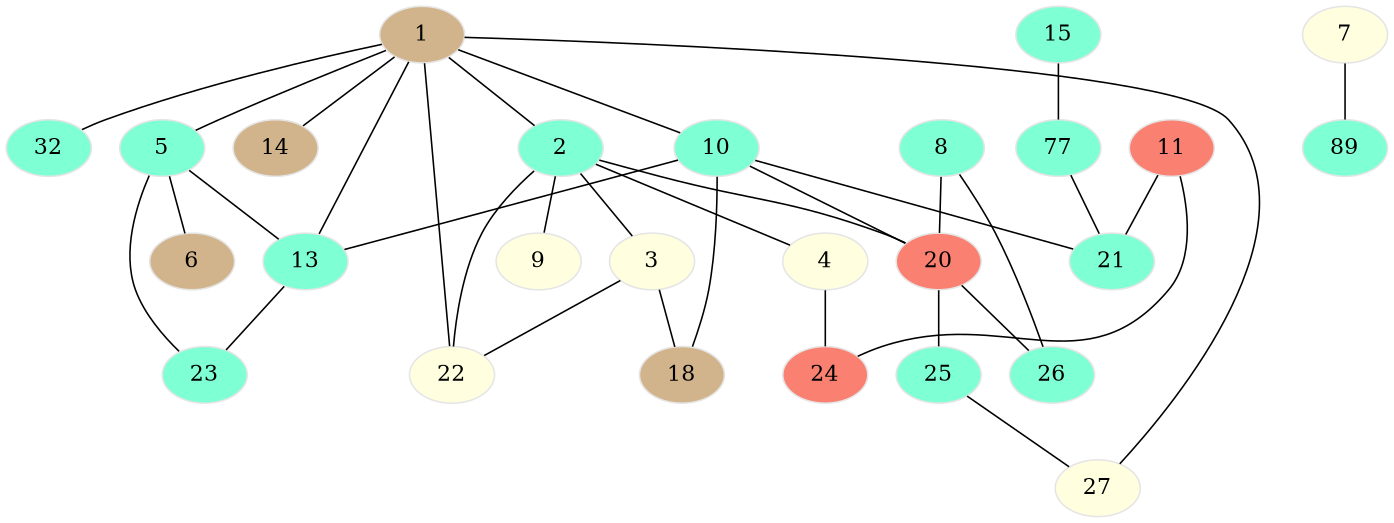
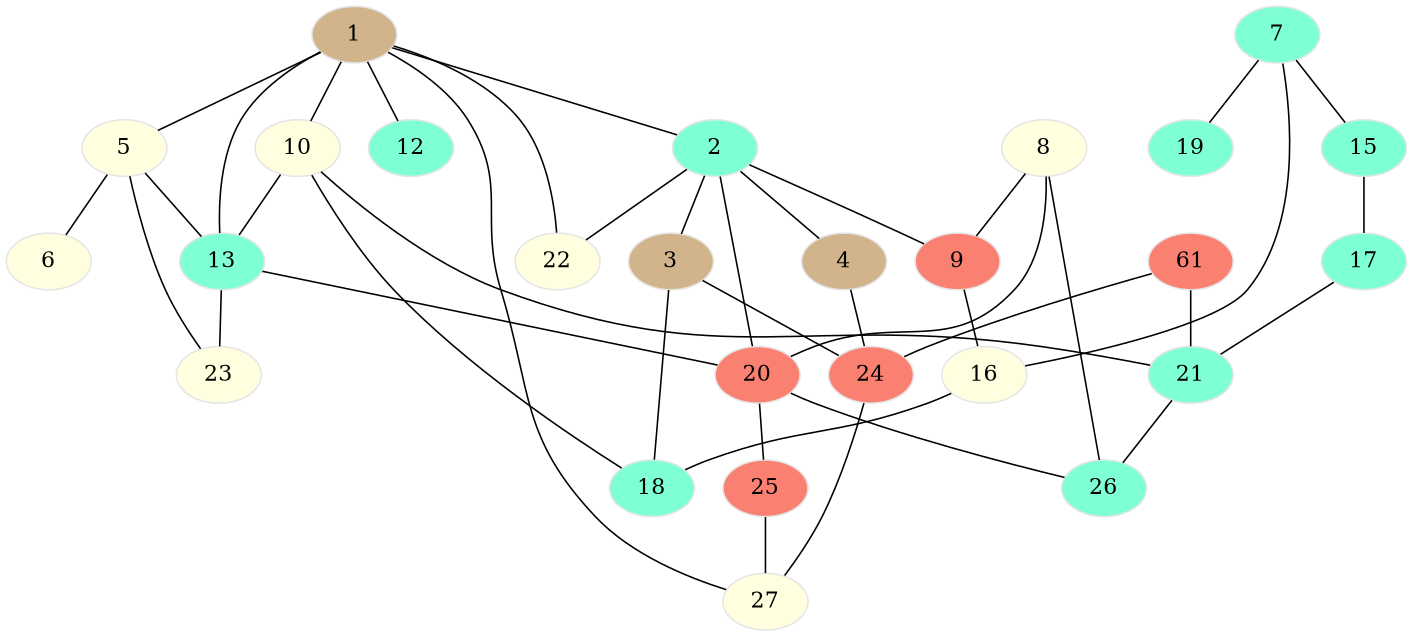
(1345, 35) -> (1277, 35)
none -> (1321, 91)
(49, 148) -> (411, 148)
(162, 148) -> (124, 148)
(276, 148) -> none
(717, 148) -> (298, 148)
(942, 148) -> (1044, 148)
(1058, 148) -> (1364, 261)
(1172, 148) -> (1191, 261)
(1345, 148) -> (1191, 148)
(828, 205) -> (490, 318)
none -> (1001, 205)
(192, 261) -> (49, 261)
(539, 261) -> (958, 261)
(652, 261) -> (671, 261)
(825, 261) -> (844, 261)
(552, 318) -> (771, 318)
(205, 375) -> (219, 375)
(682, 375) -> (652, 488)
(939, 375) -> (765, 488)
none -> (984, 375)
none -> (1147, 432)
none -> (833, 493)
